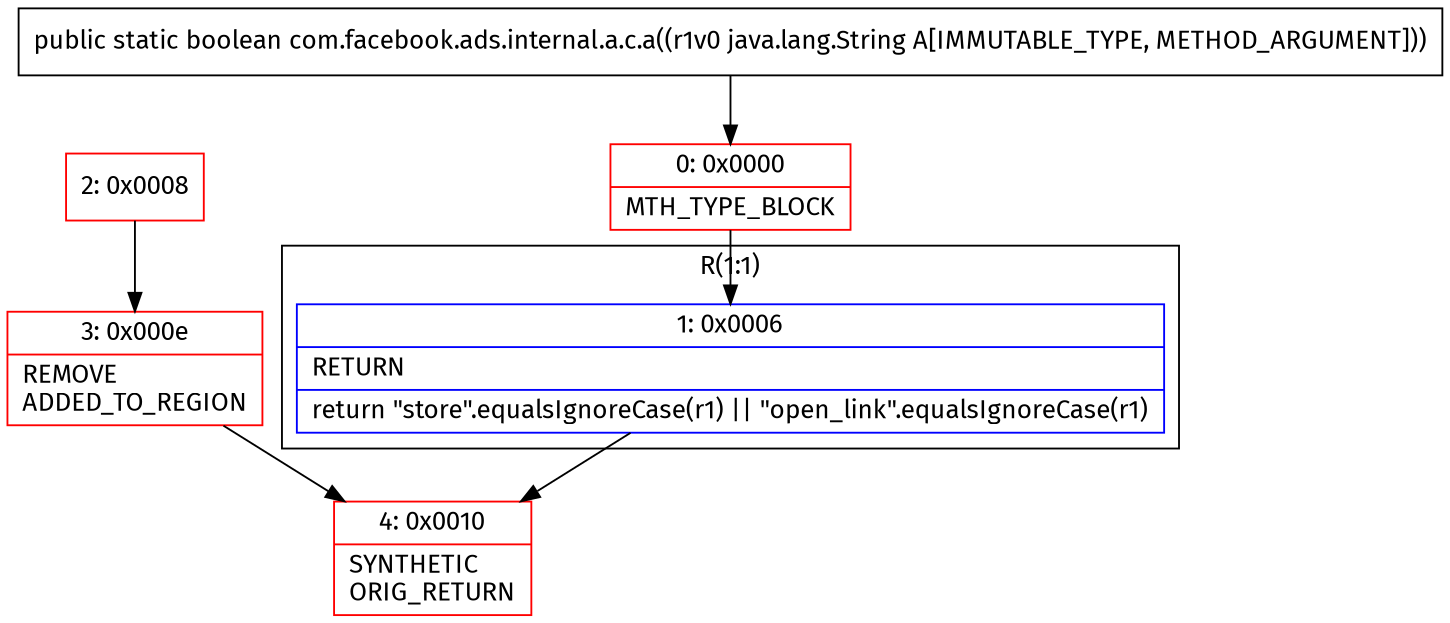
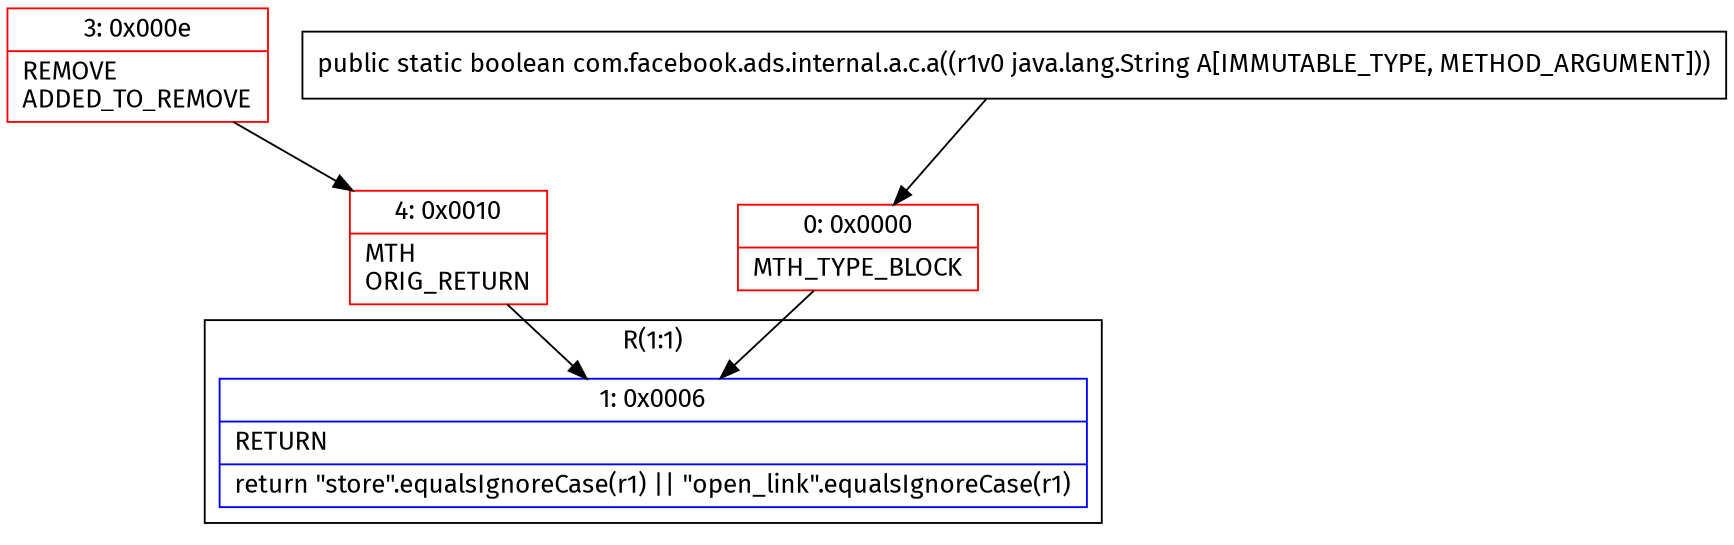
(135, 187) -> none
(135, 403) -> (138, 100)
(584, 462) -> (540, 335)
(414, 565) -> (391, 254)
